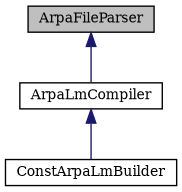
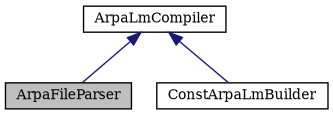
(91, 65) -> (106, 62)
